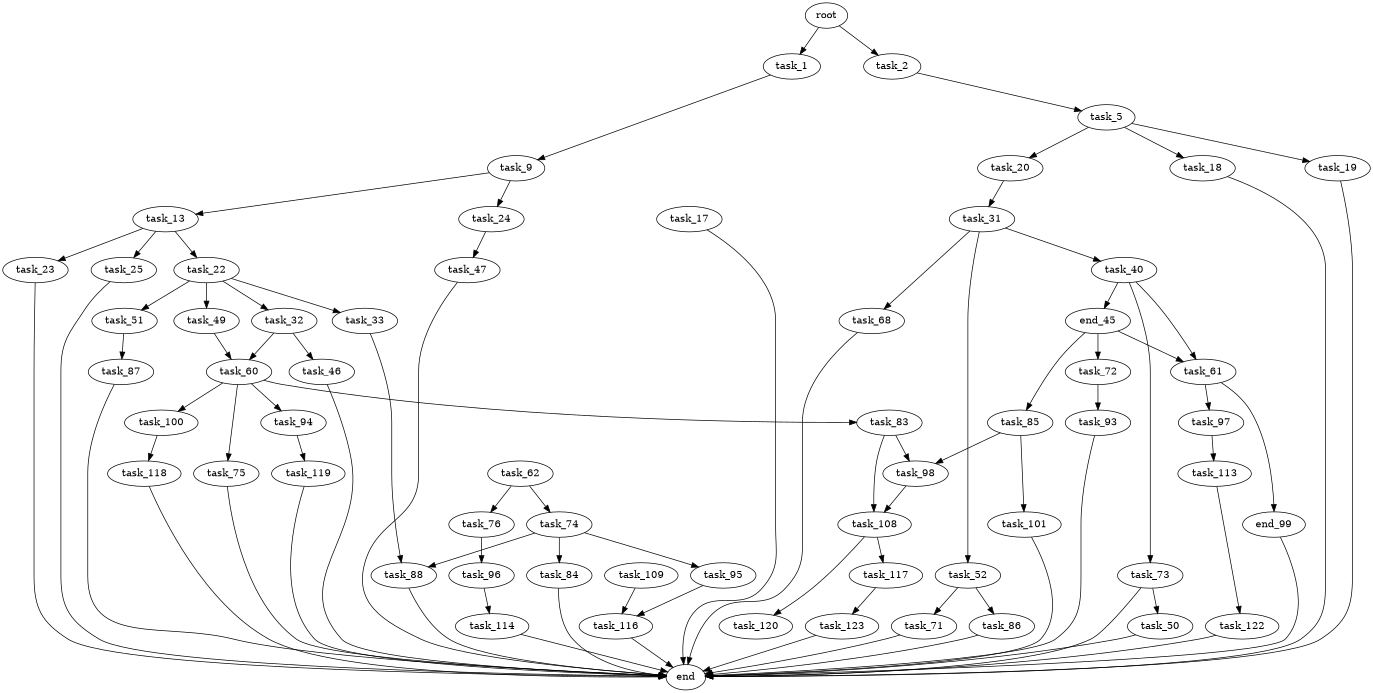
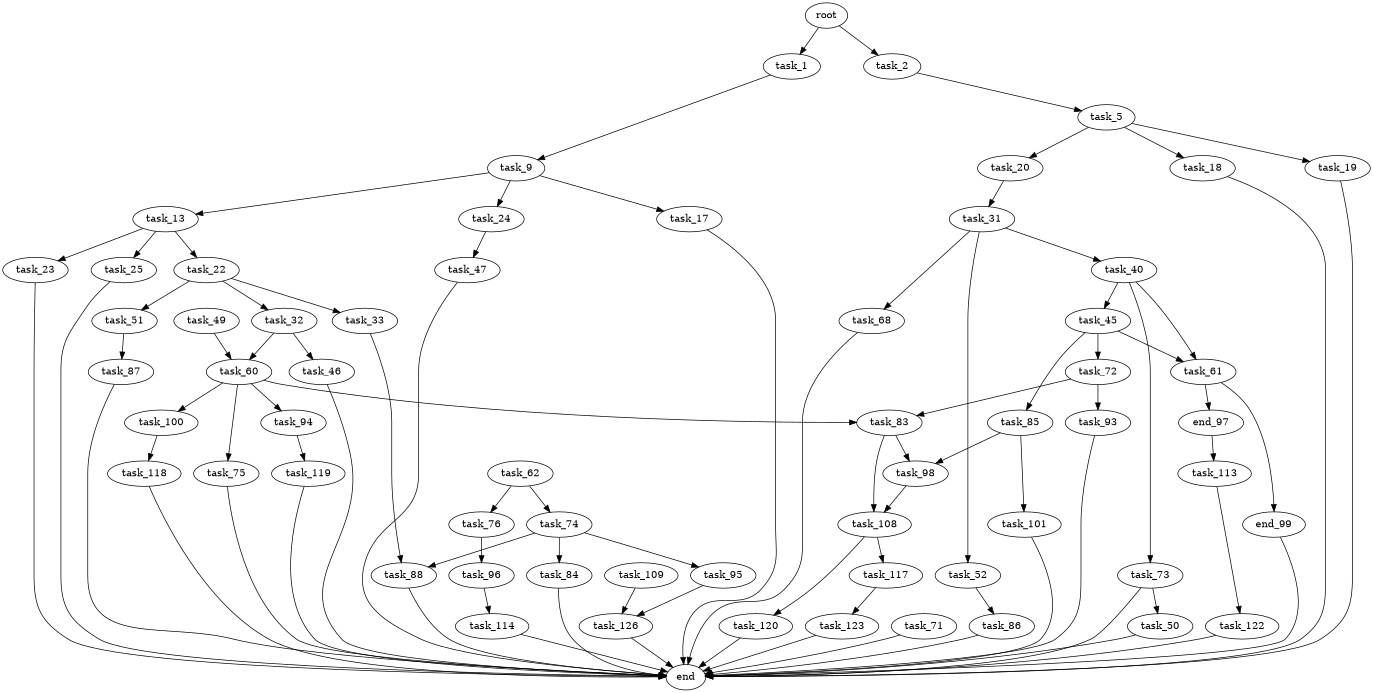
none -> (598, 192)
(207, 292) -> none
(1098, 321) -> (1098, 321)
none -> (997, 396)
(1211, 423) -> (1211, 423)
(948, 598) -> none
(616, 626) -> (616, 626)
none -> (722, 651)
